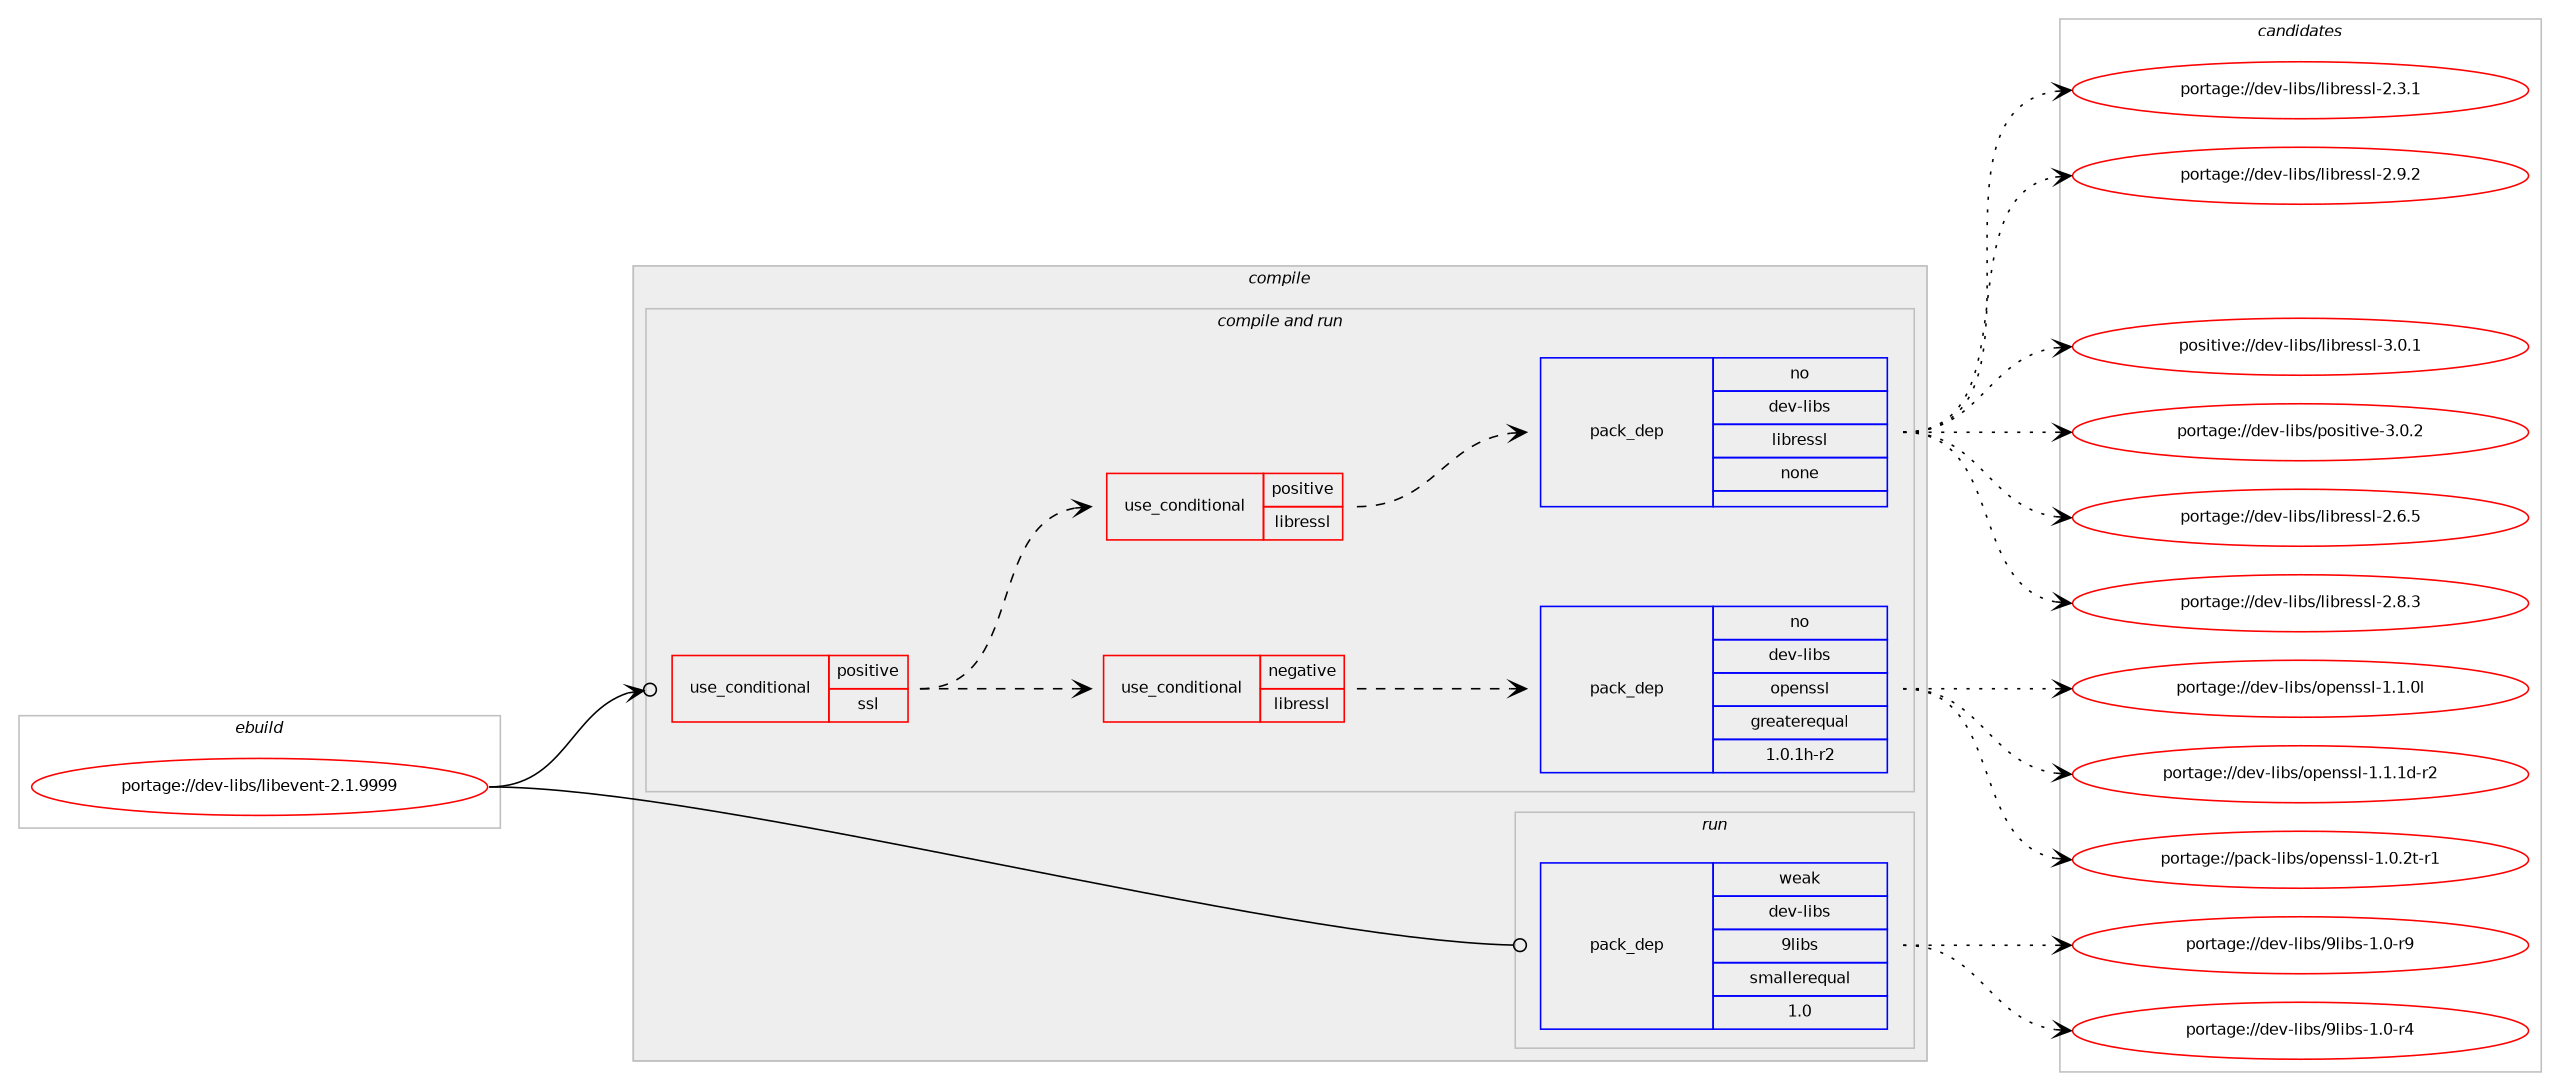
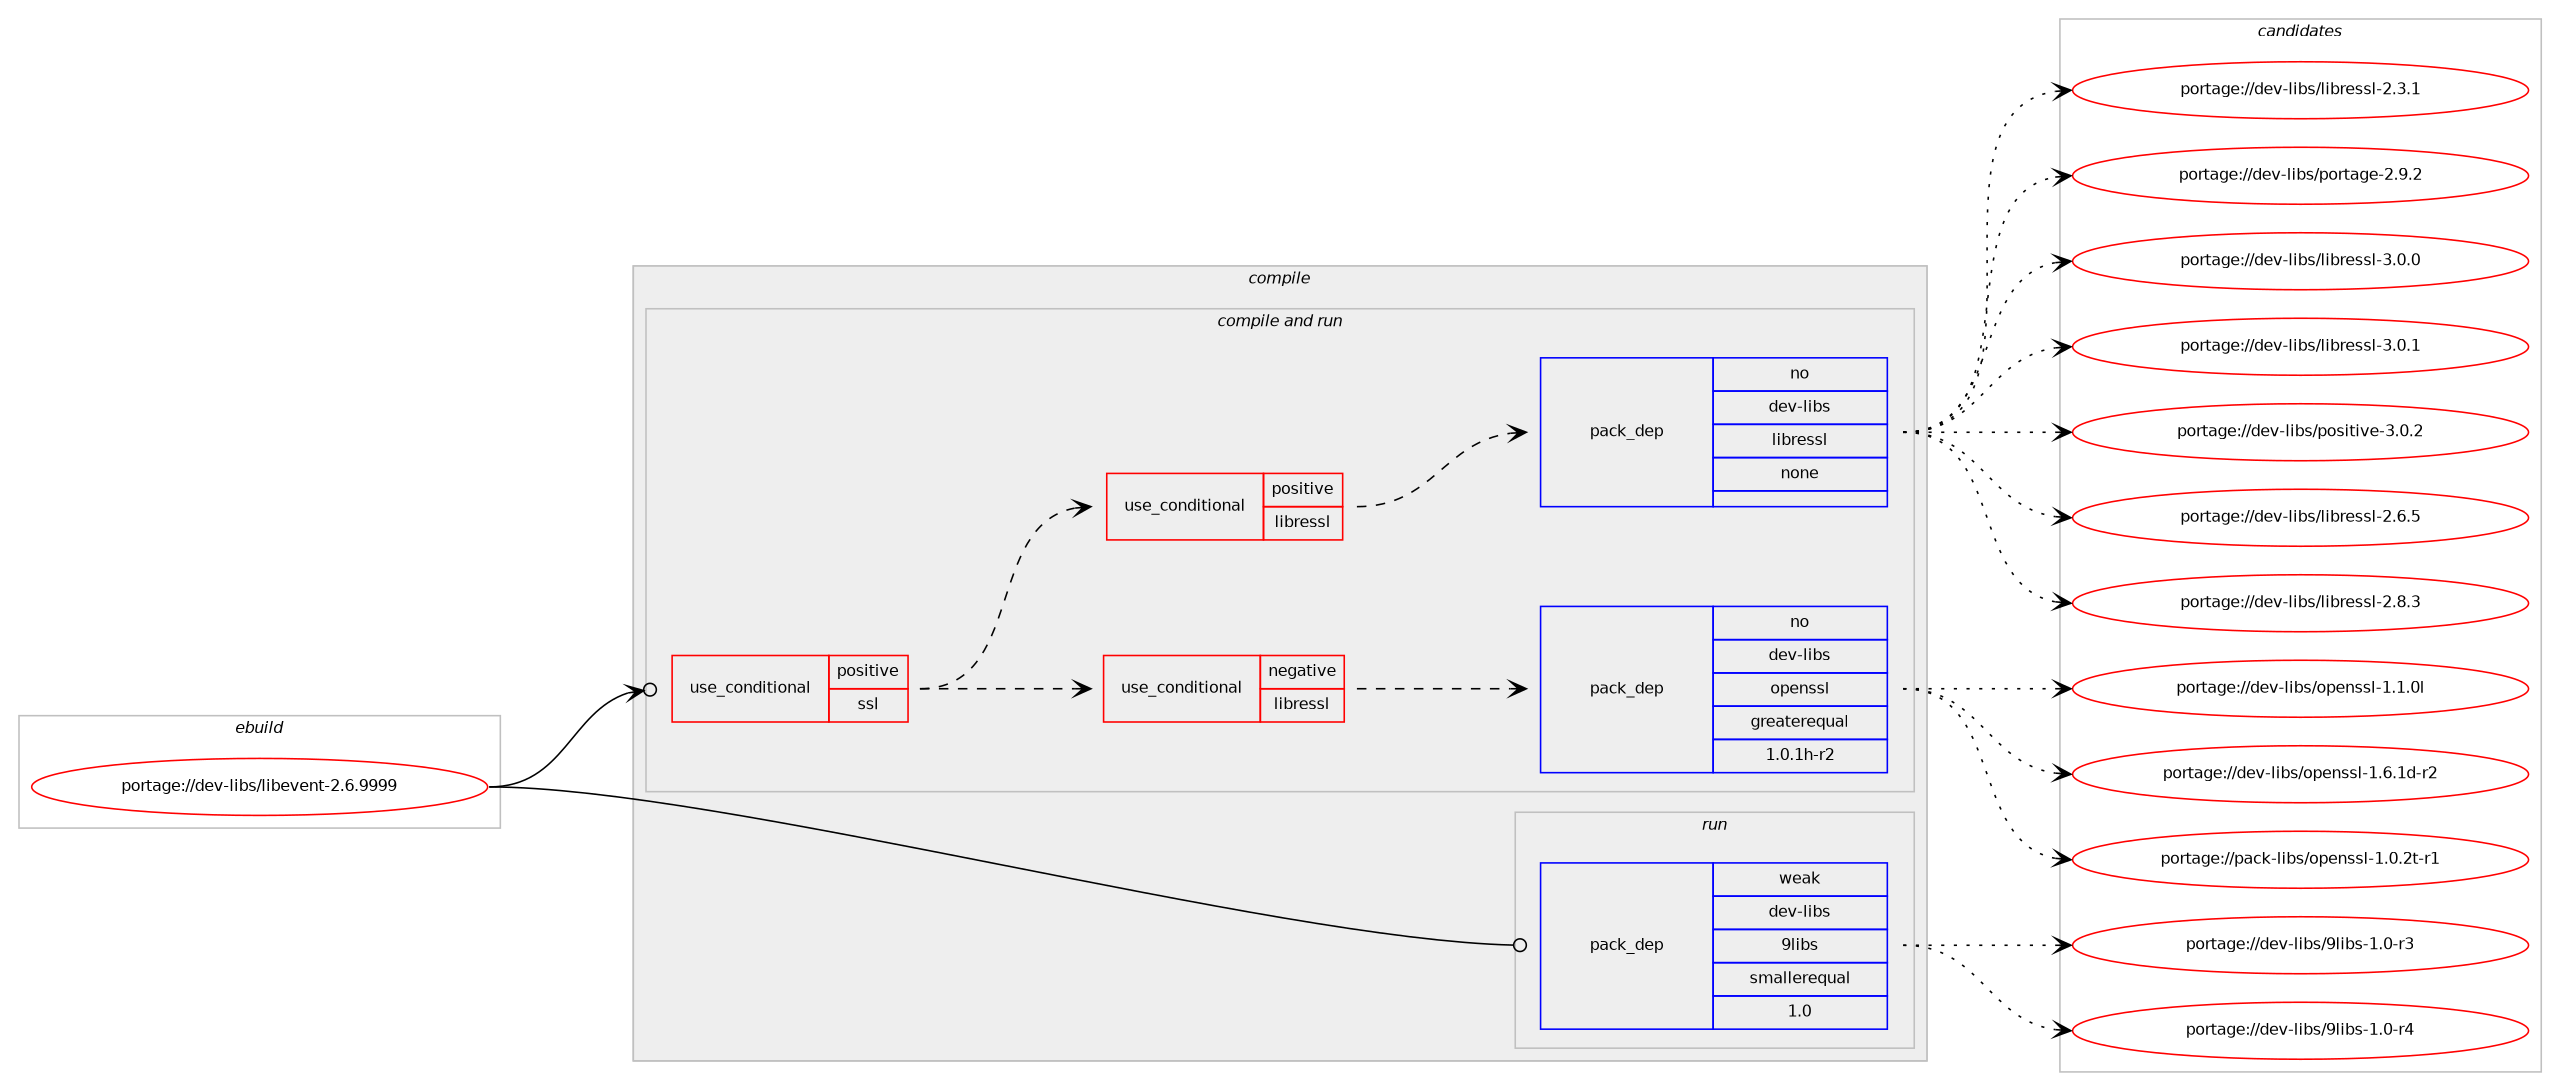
(2301, 176) -> (2301, 176)
none -> (2301, 261)
(2301, 347) -> (2301, 347)
(2301, 774) -> (2301, 774)
(260, 787) -> (260, 787)
(2301, 945) -> (2301, 945)
